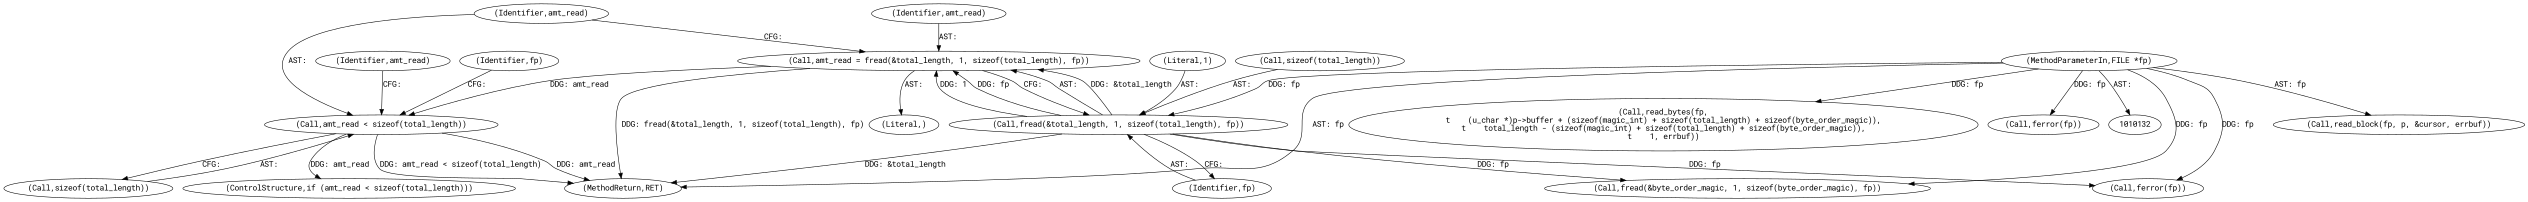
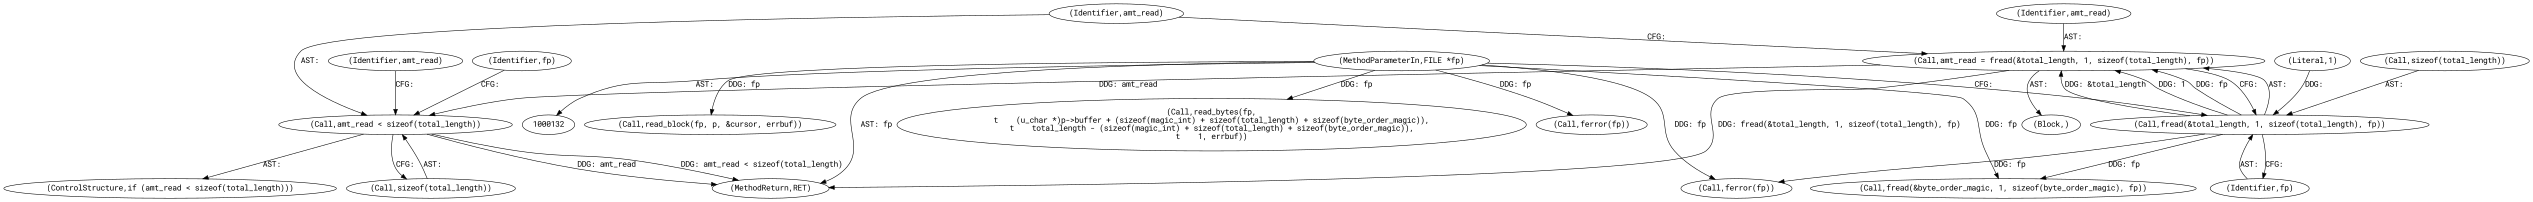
(1192, 85) -> (2316, 85)
(1284, 85) -> (1986, 85)
(2290, 85) -> (744, 85)
(904, 125) -> (2051, 125)
(2135, 125) -> (549, 125)
(870, 160) -> none
(340, 165) -> (274, 165)
